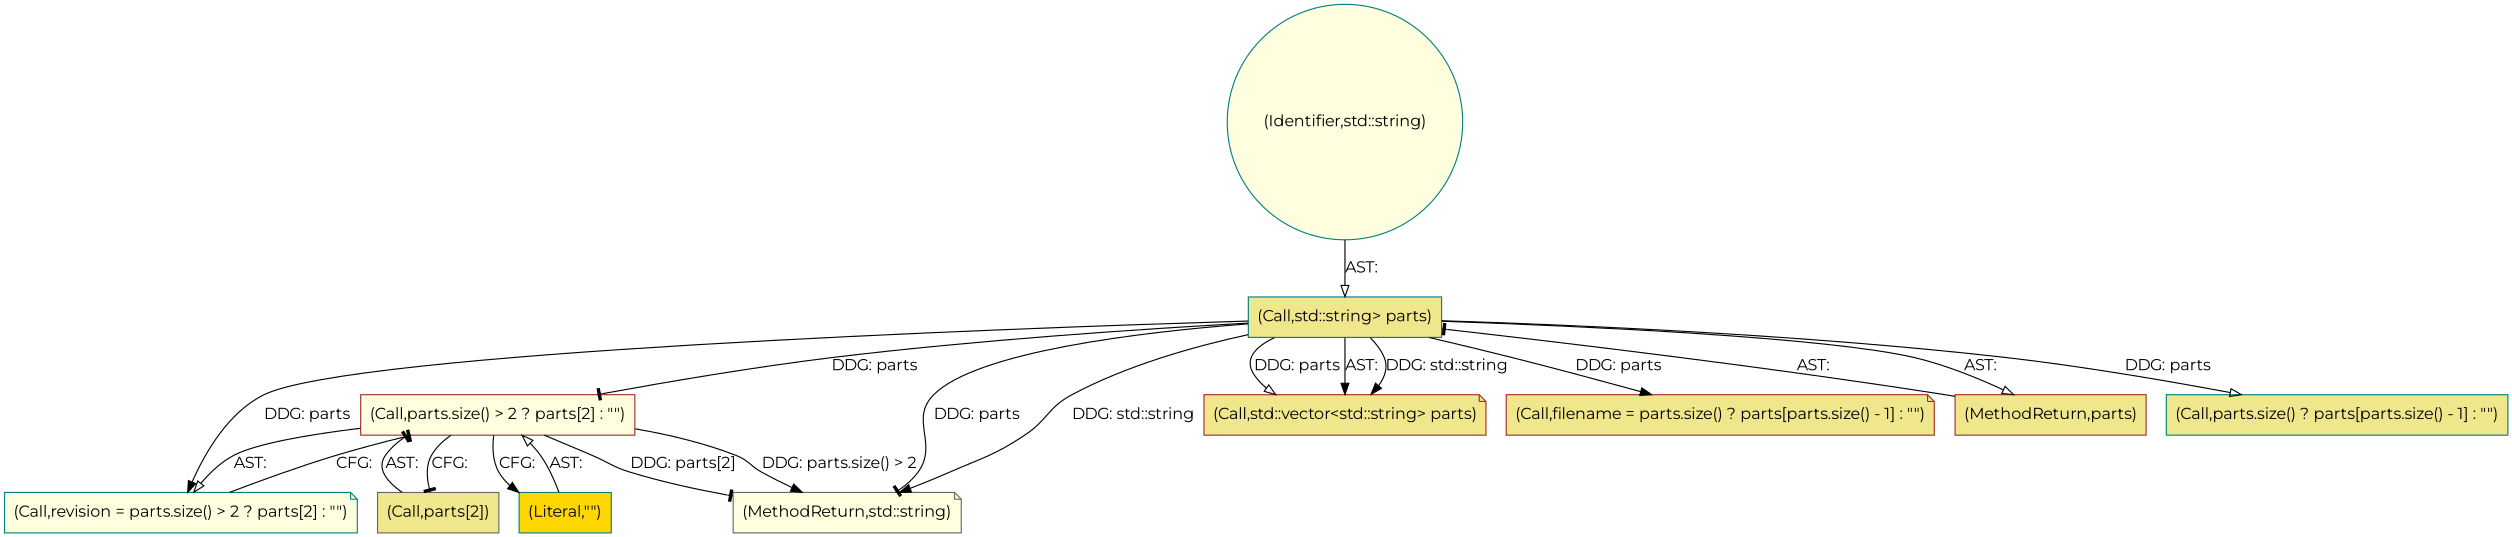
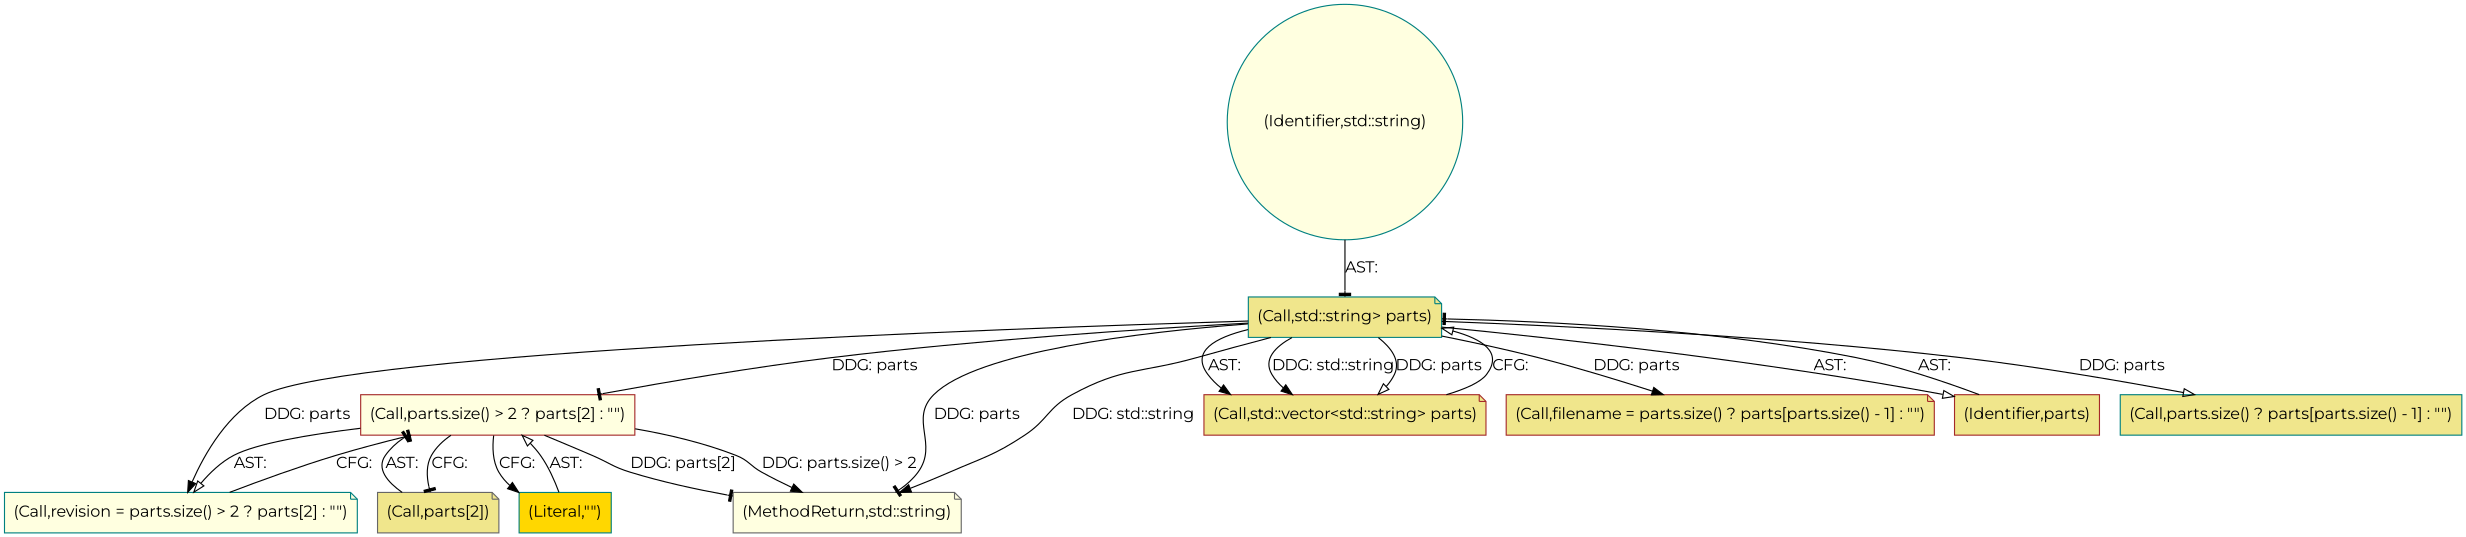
(1345, 263) -> (1345, 265)
(1345, 317) -> (1345, 317)
none -> (1492, 364)
(2051, 415) -> (2027, 415)
(438, 513) -> (438, 513)
